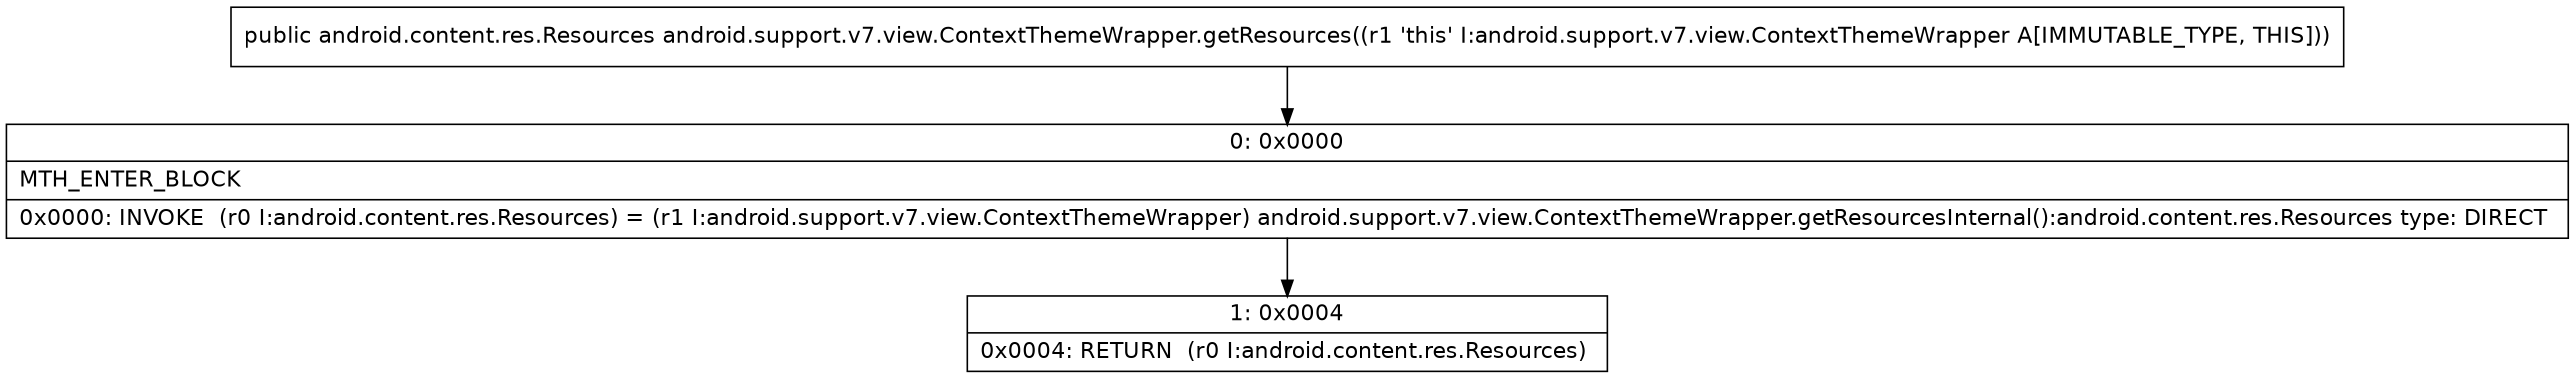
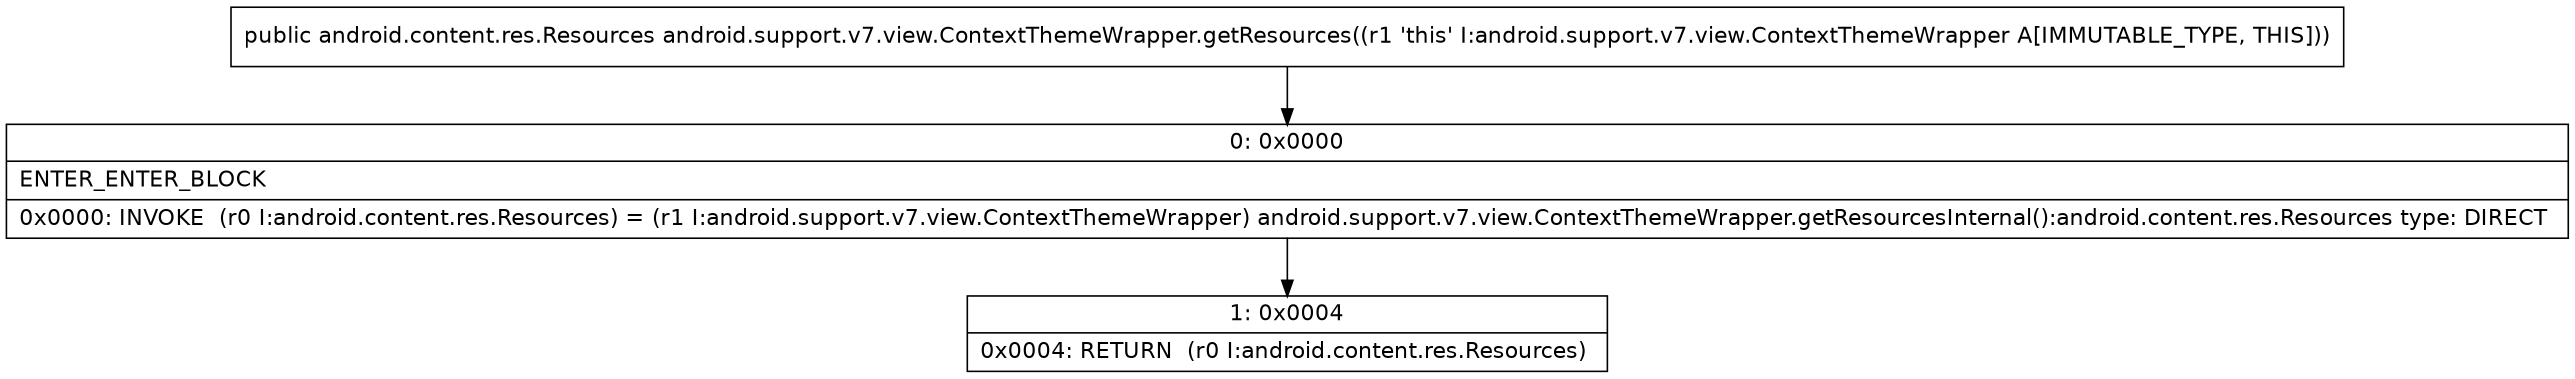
(131, 180) -> (143, 180)
